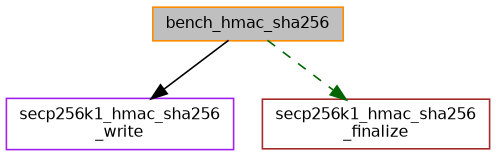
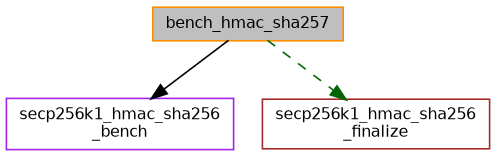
(248, 24) -> (248, 24)
(120, 124) -> (120, 124)
